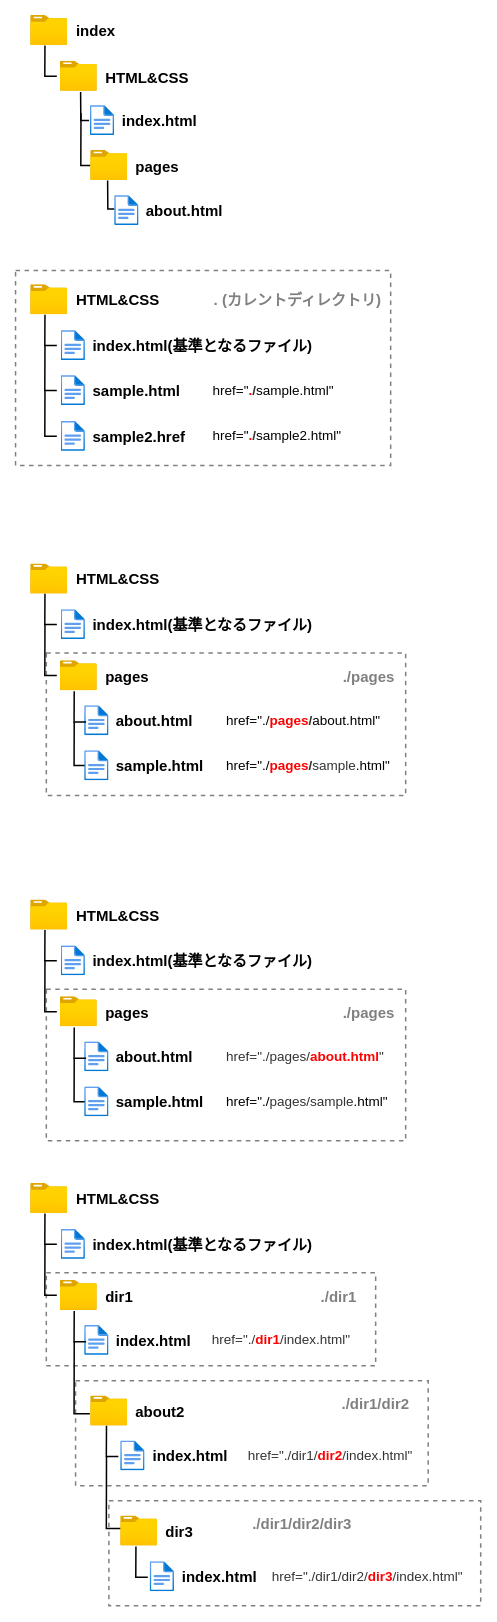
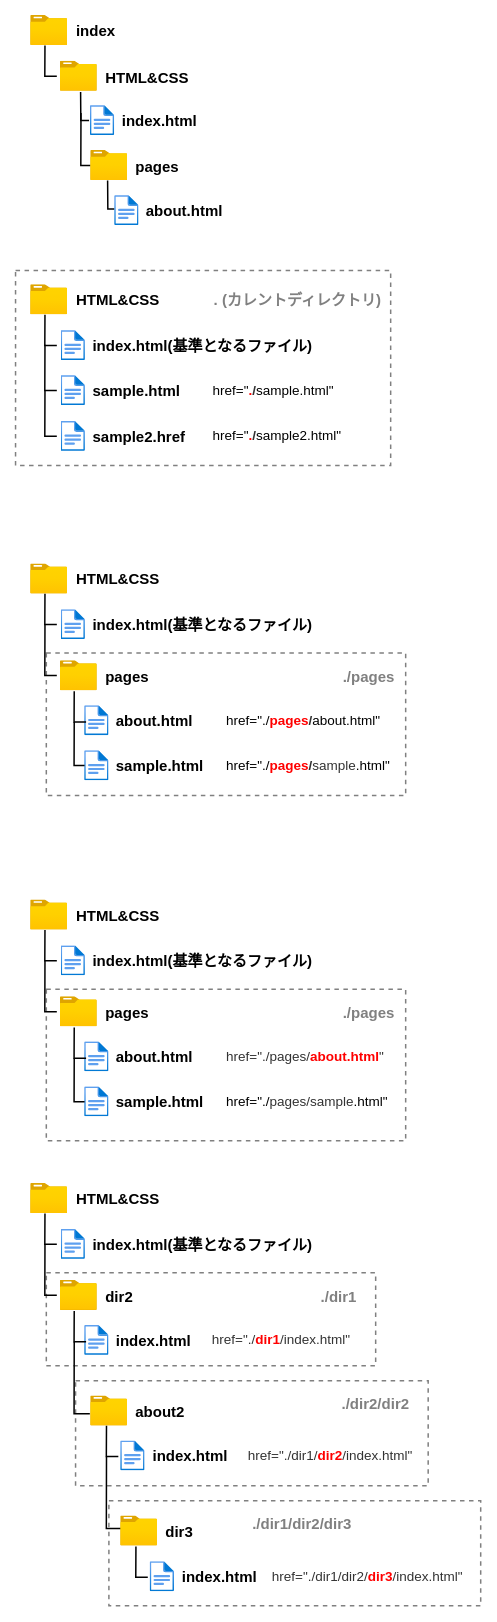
(114, 1296) -> (114, 1296)
(375, 1403) -> (375, 1403)
